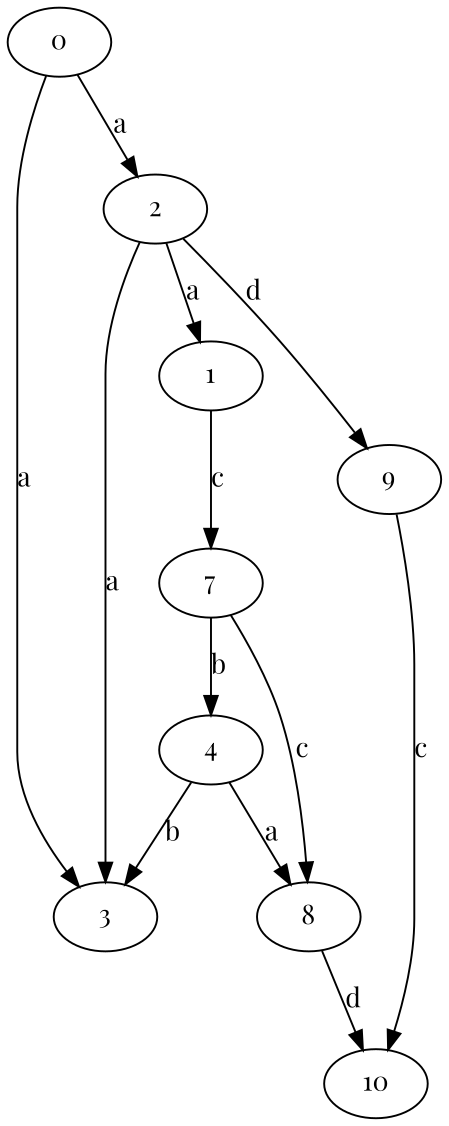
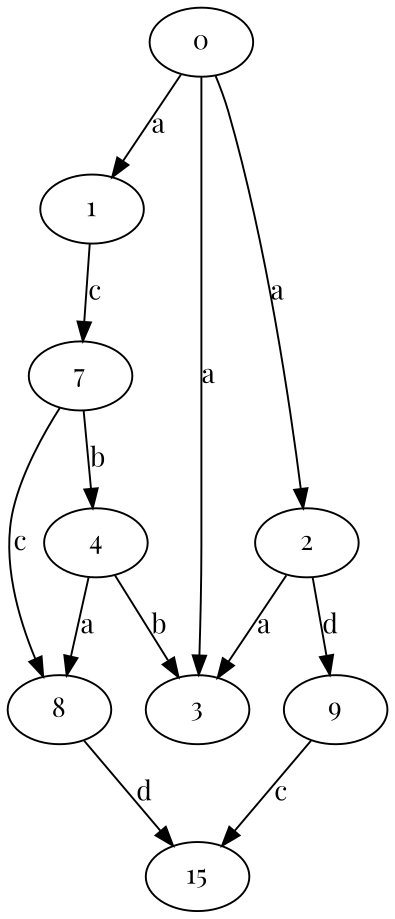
(180, 283) -> (152, 118)
(376, 1084) -> (198, 877)
